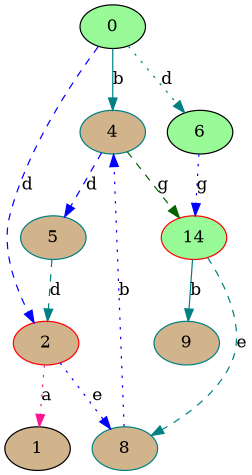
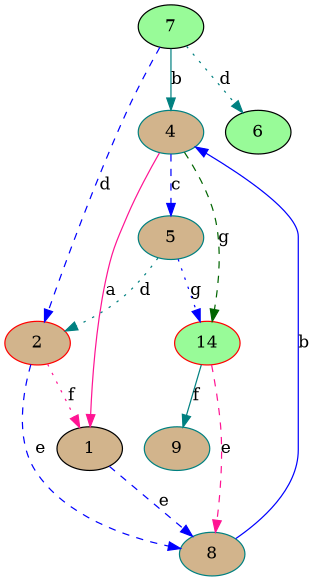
(113, 27) -> (171, 27)
(197, 179) -> (187, 284)
(92, 185) -> (176, 185)
none -> (106, 278)
(50, 284) -> (122, 298)
(196, 290) -> (196, 396)
(119, 297) -> (298, 336)
(233, 356) -> (221, 442)
(81, 391) -> (50, 489)
(47, 396) -> (72, 396)
none -> (146, 497)
